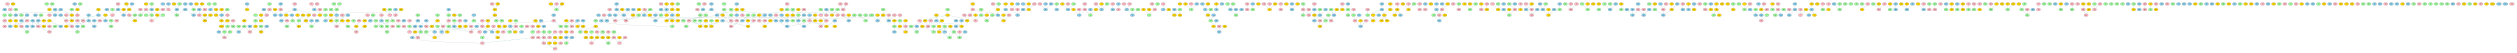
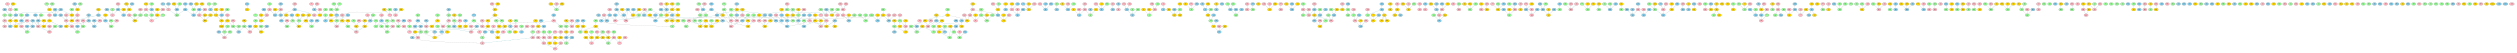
(1789, 15) -> (1789, 15)
